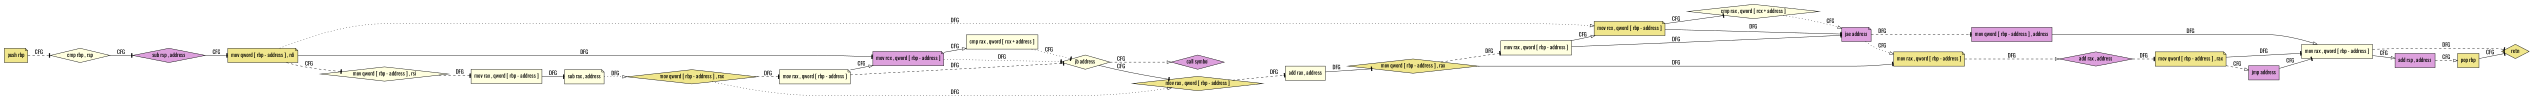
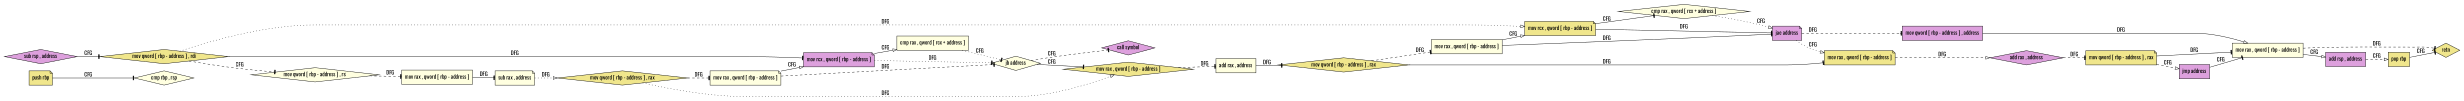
(38, 55) -> (92, 78)
(120, 55) -> none
(263, 55) -> (164, 57)
(1139, 62) -> (1069, 55)
